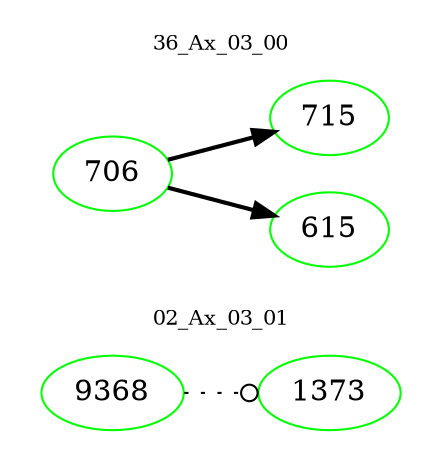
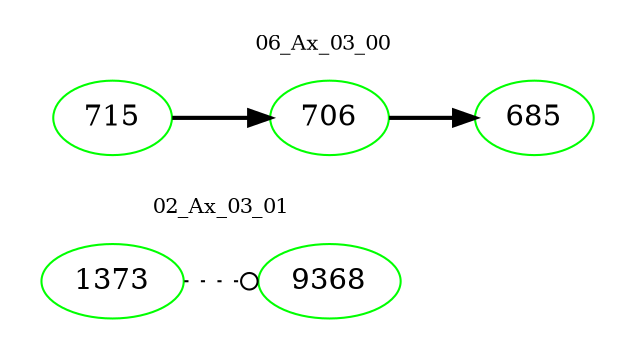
(221, 44) -> (323, 44)
(211, 149) -> (211, 118)
(330, 230) -> (534, 118)
(213, 393) -> (213, 281)
